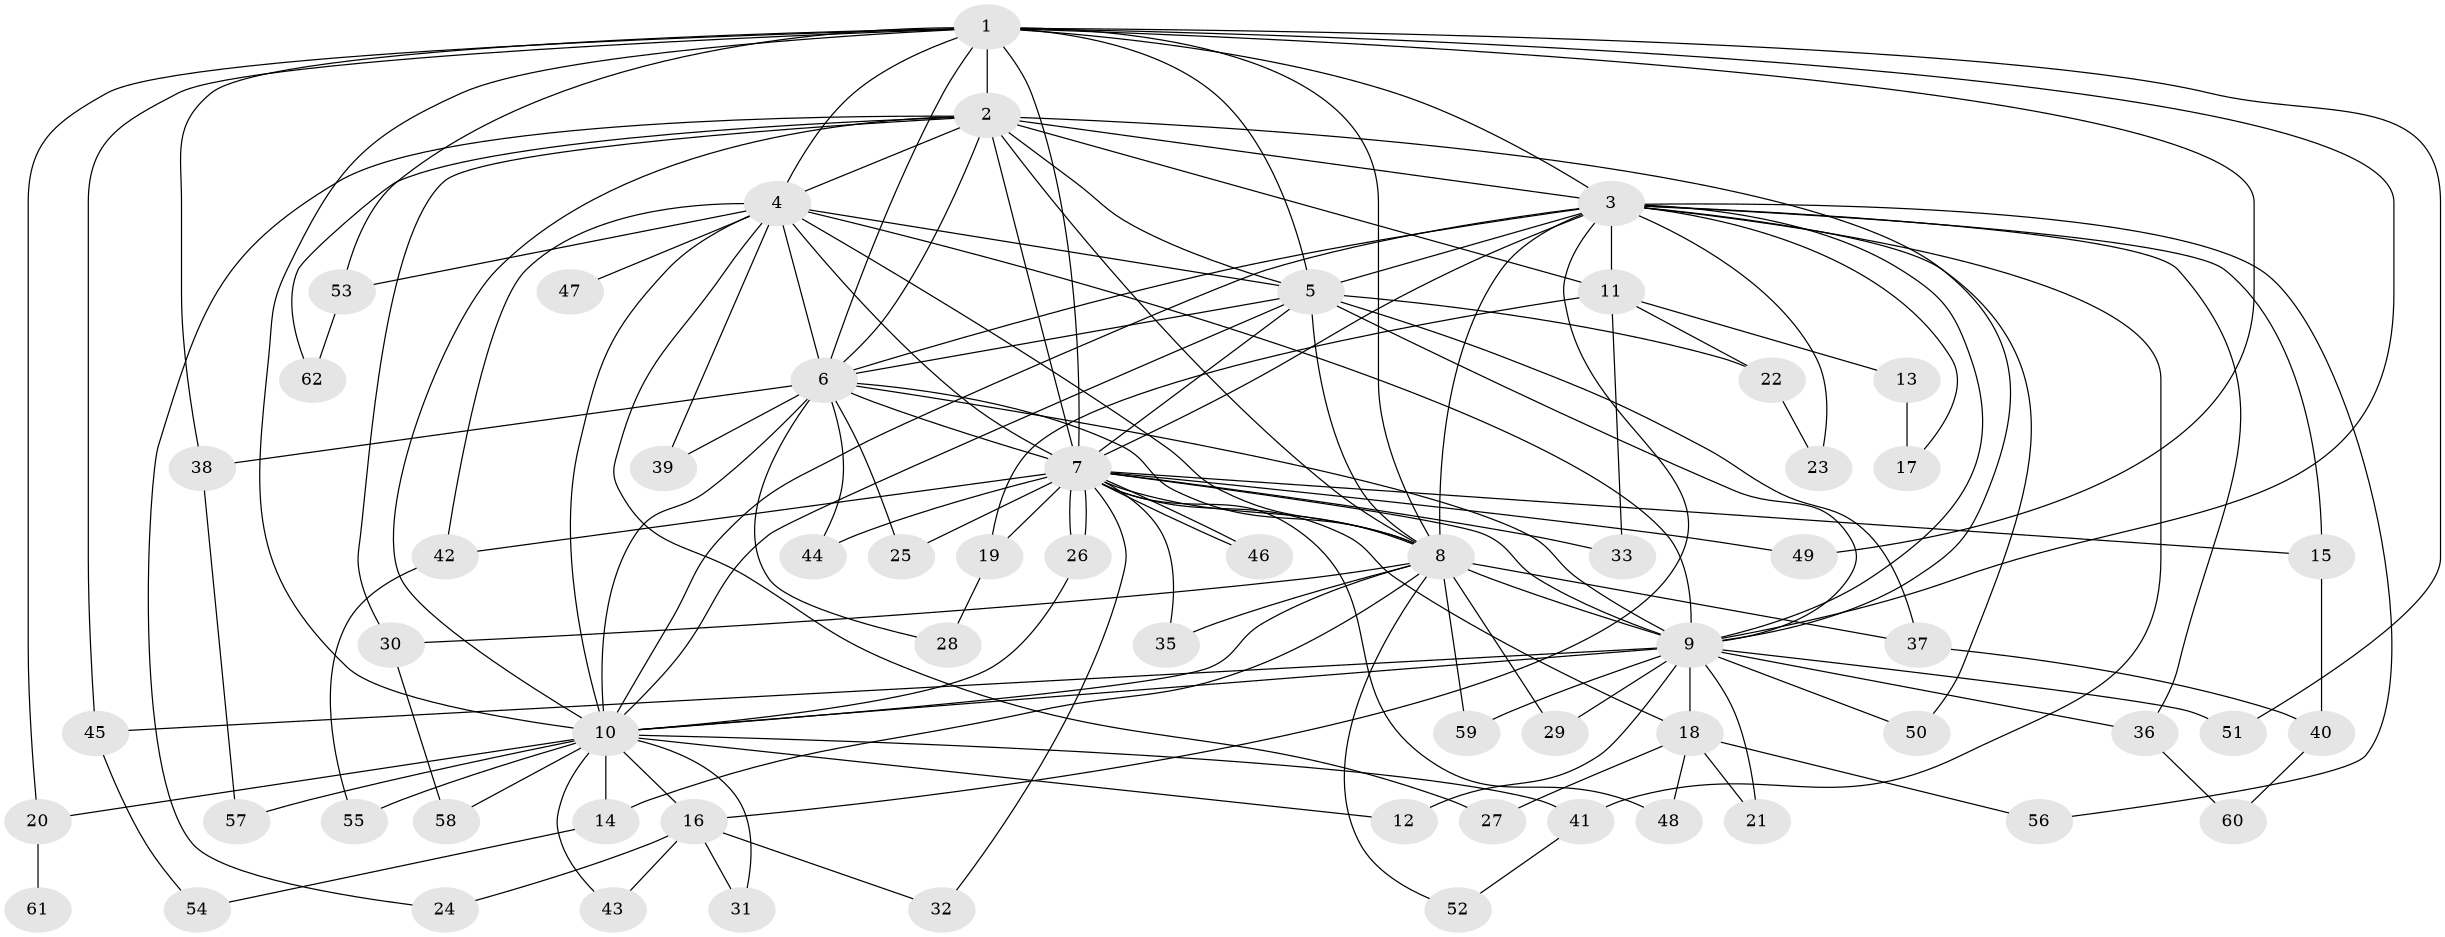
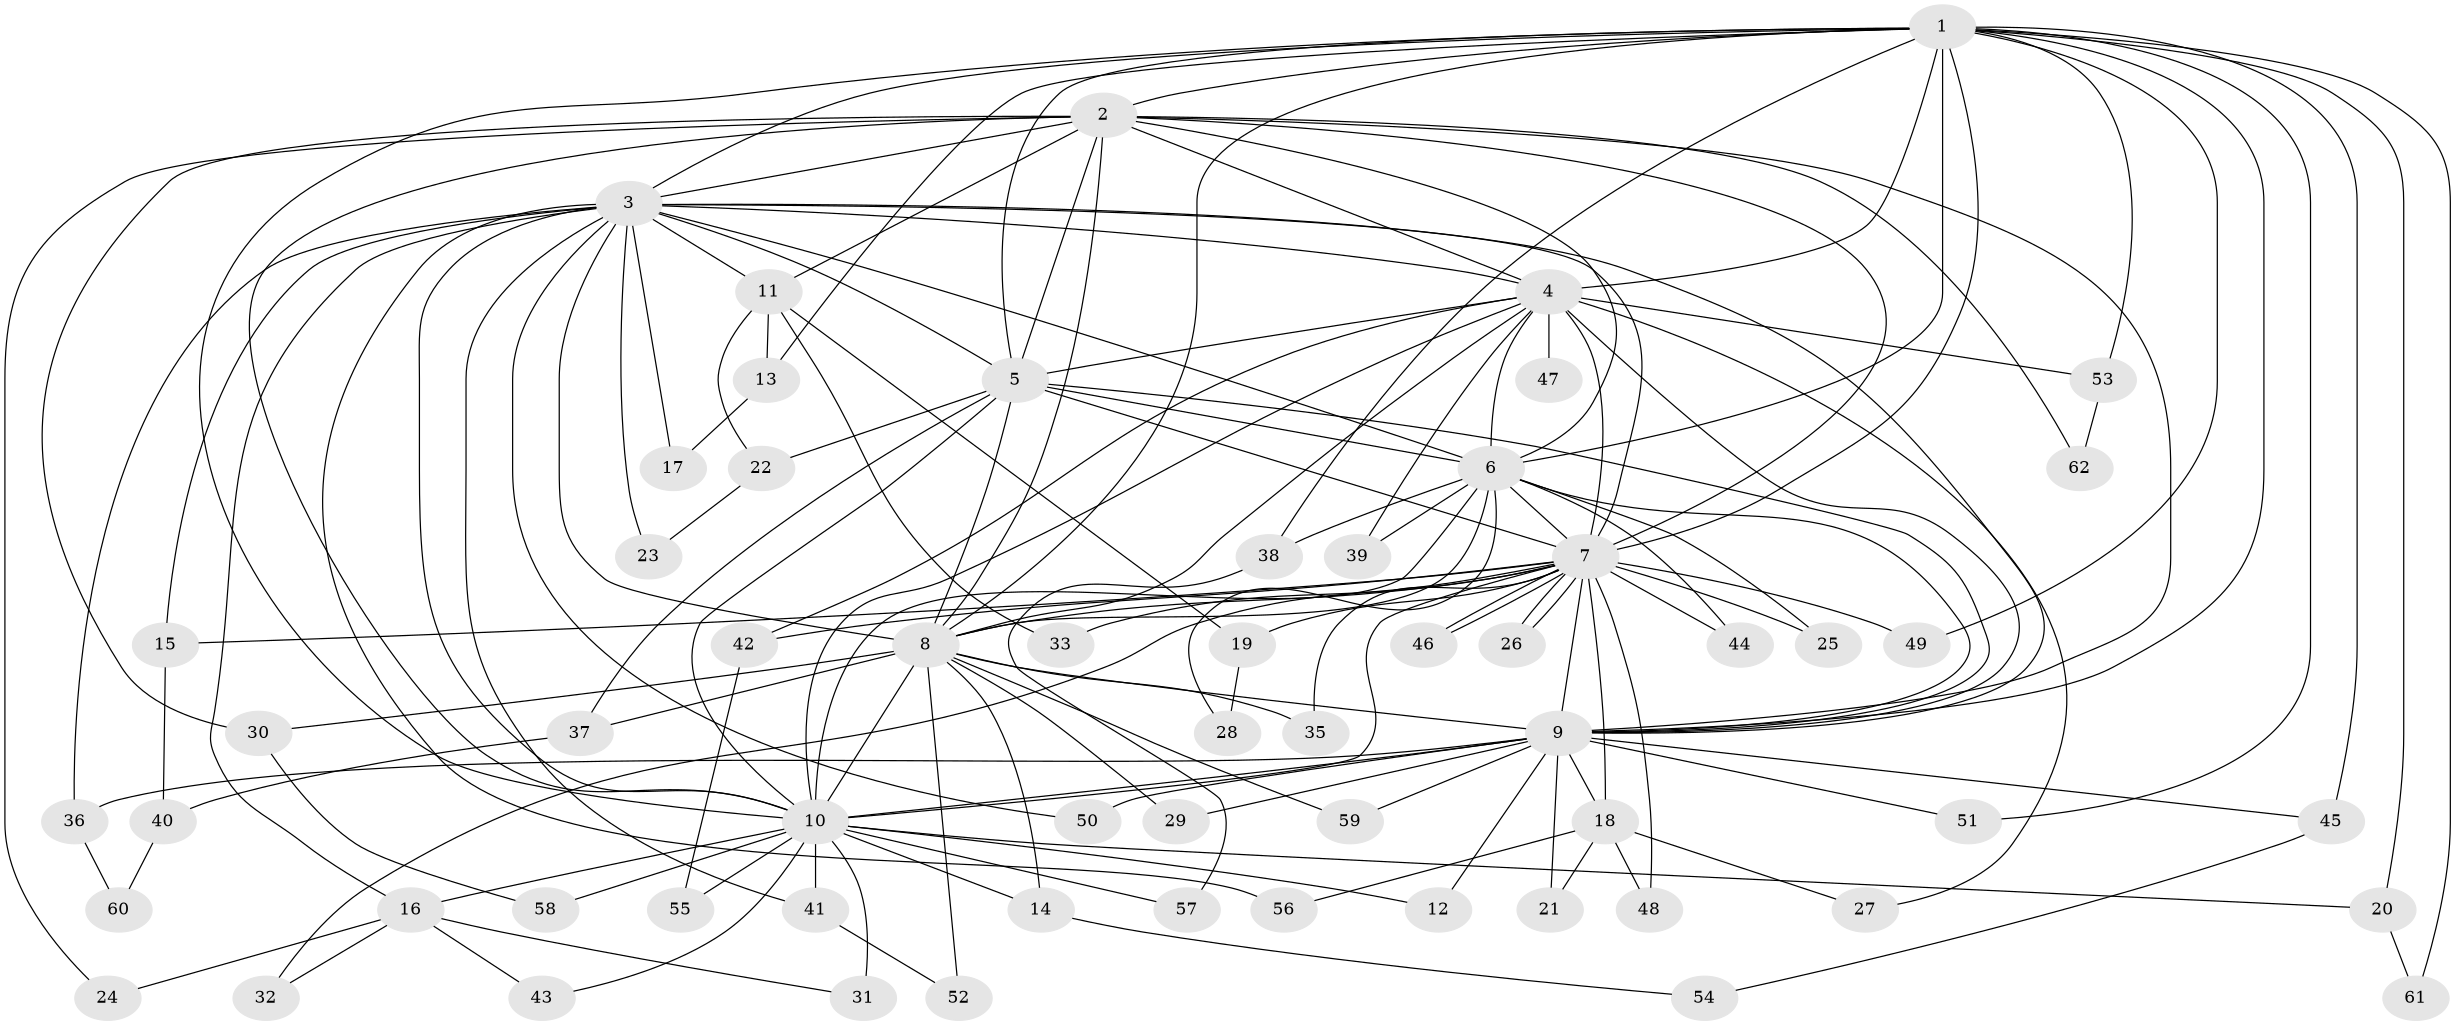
none -> (1284, 58)
none -> (1113, 232)
none -> (2450, 317)
(876, 701) -> (1366, 747)
